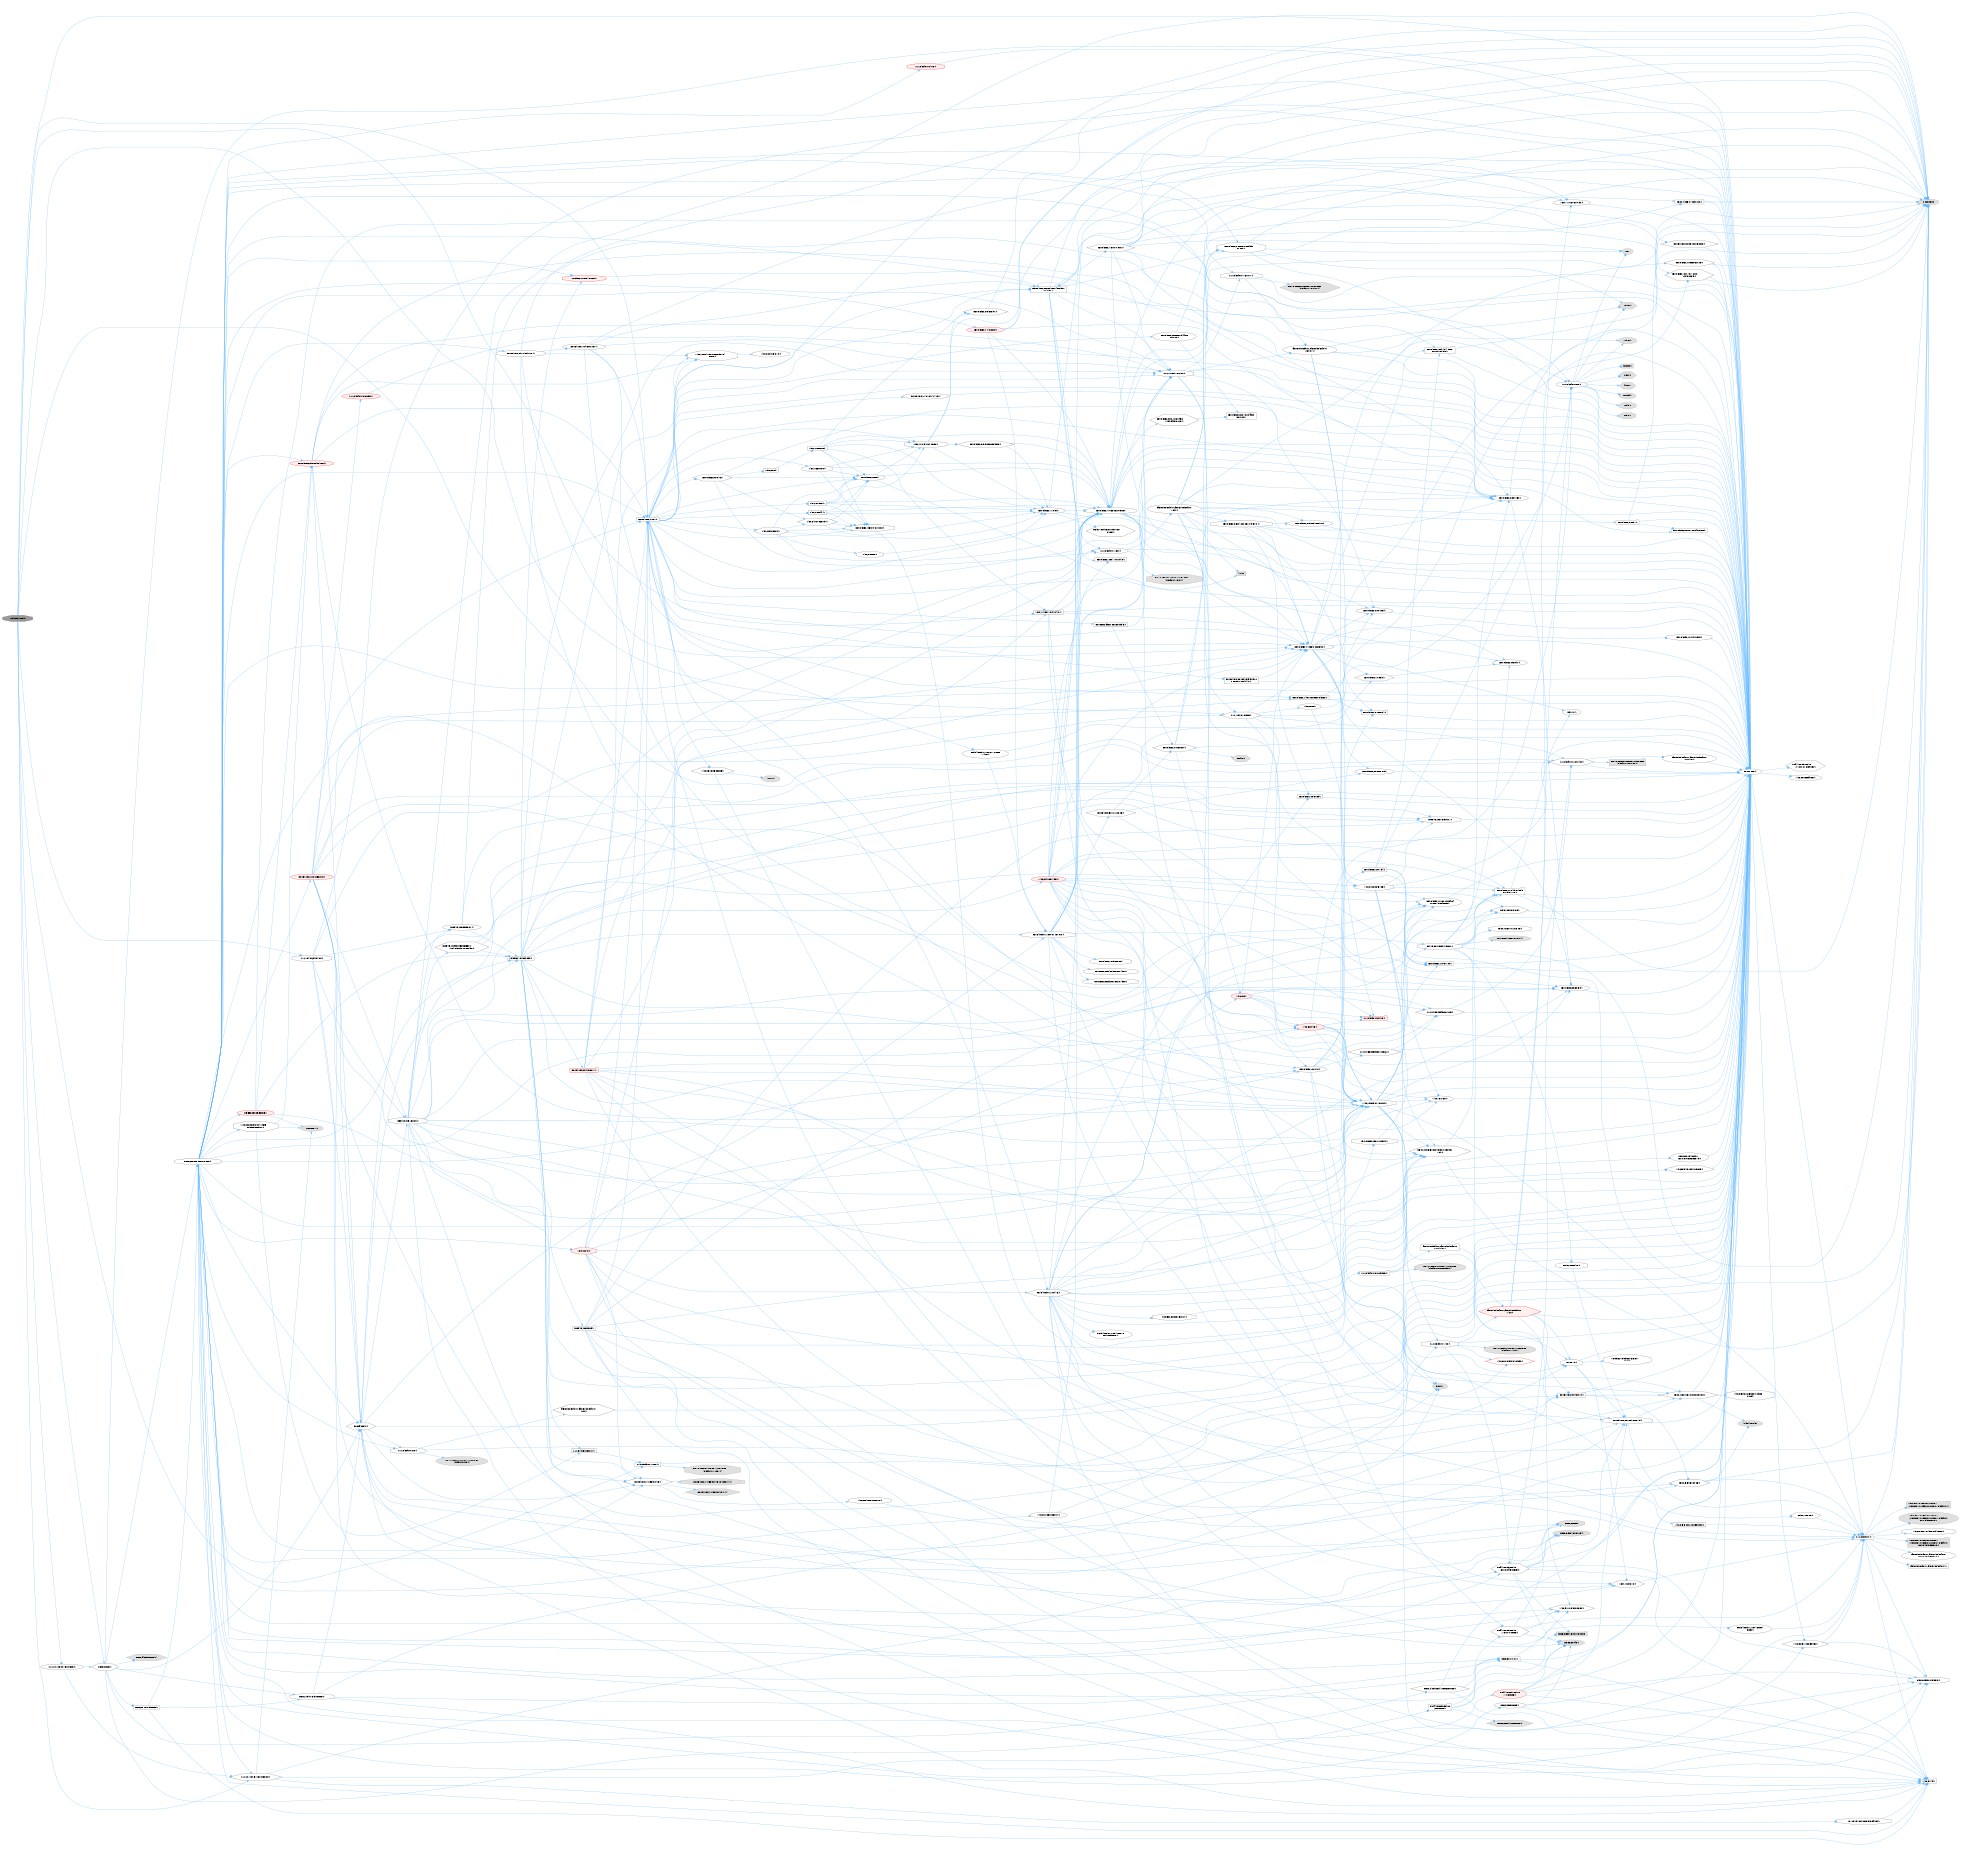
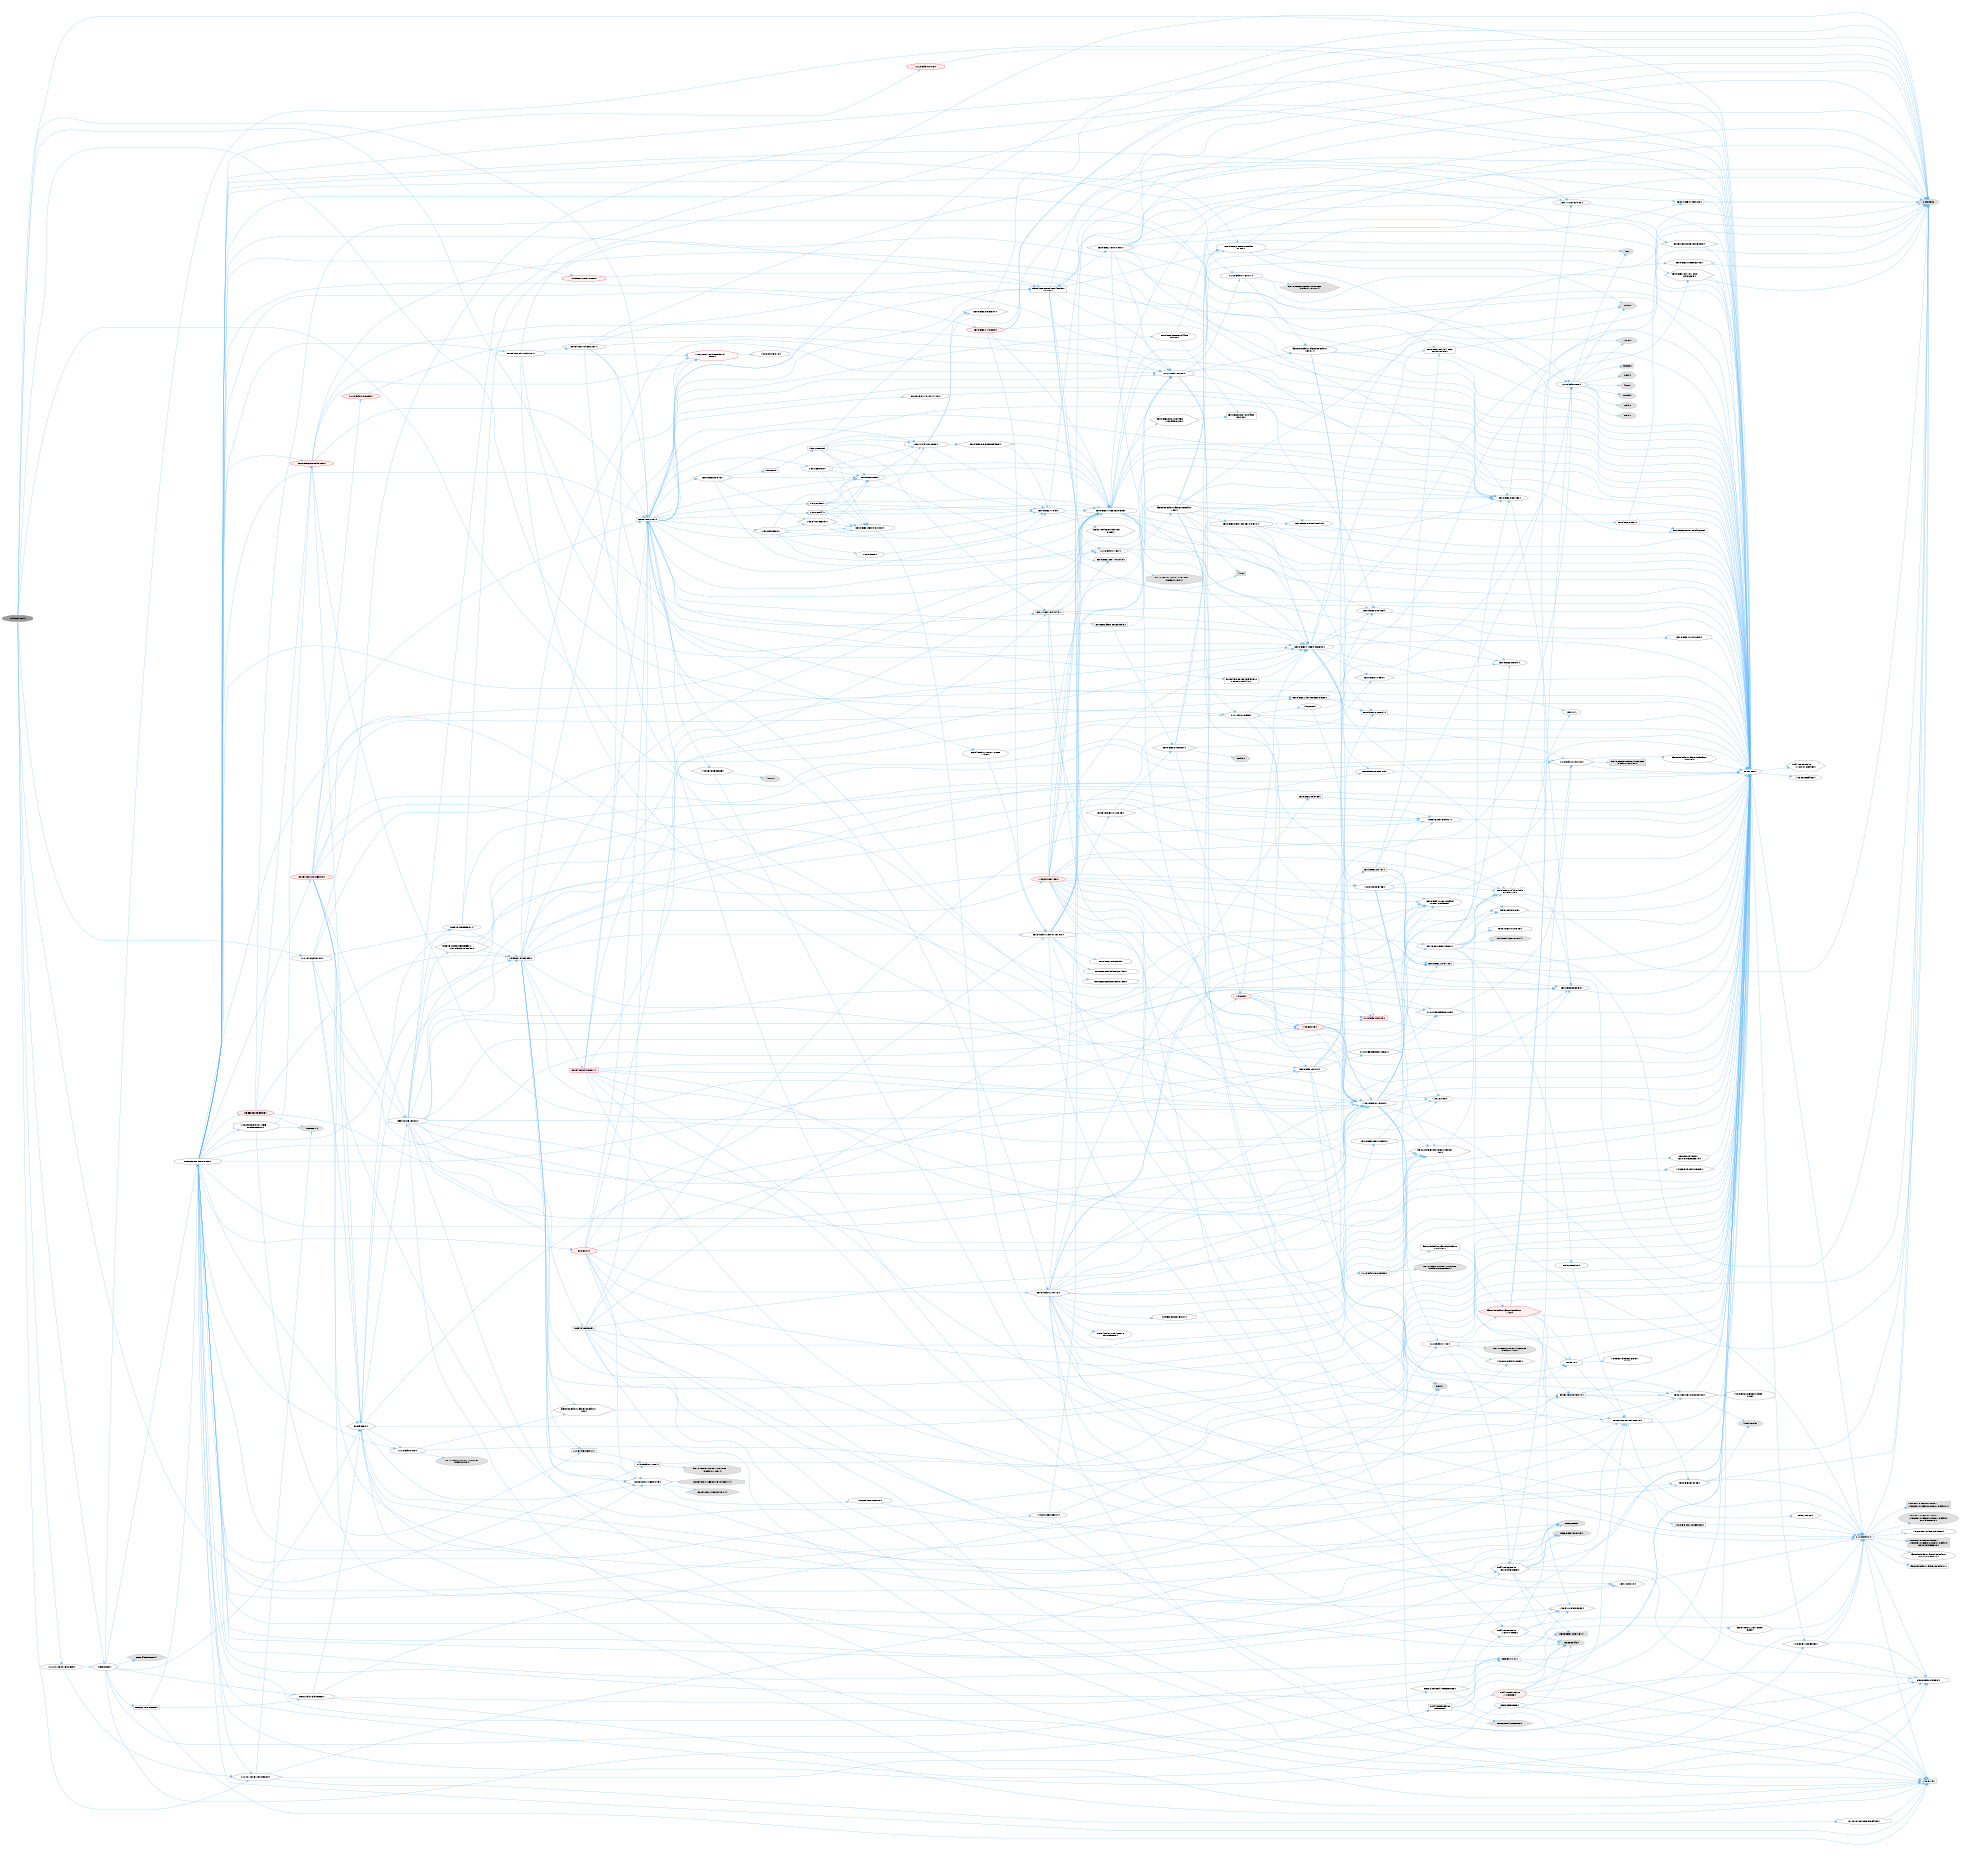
(713, 356) -> (713, 356)
(527, 616) -> (543, 1186)
(1277, 679) -> none
(584, 1251) -> (584, 1251)
(1510, 1361) -> (1510, 1361)
(1609, 1469) -> none
none -> (639, 1591)
(1572, 1634) -> (1572, 1634)
